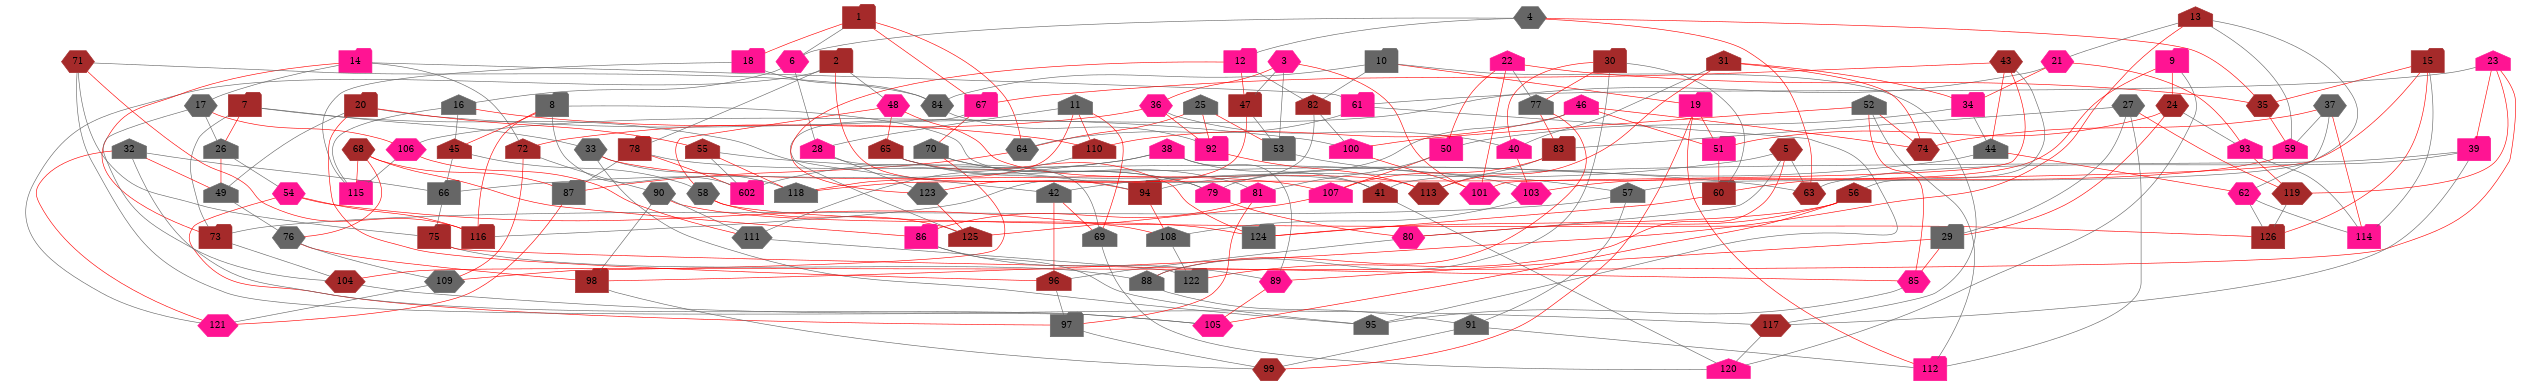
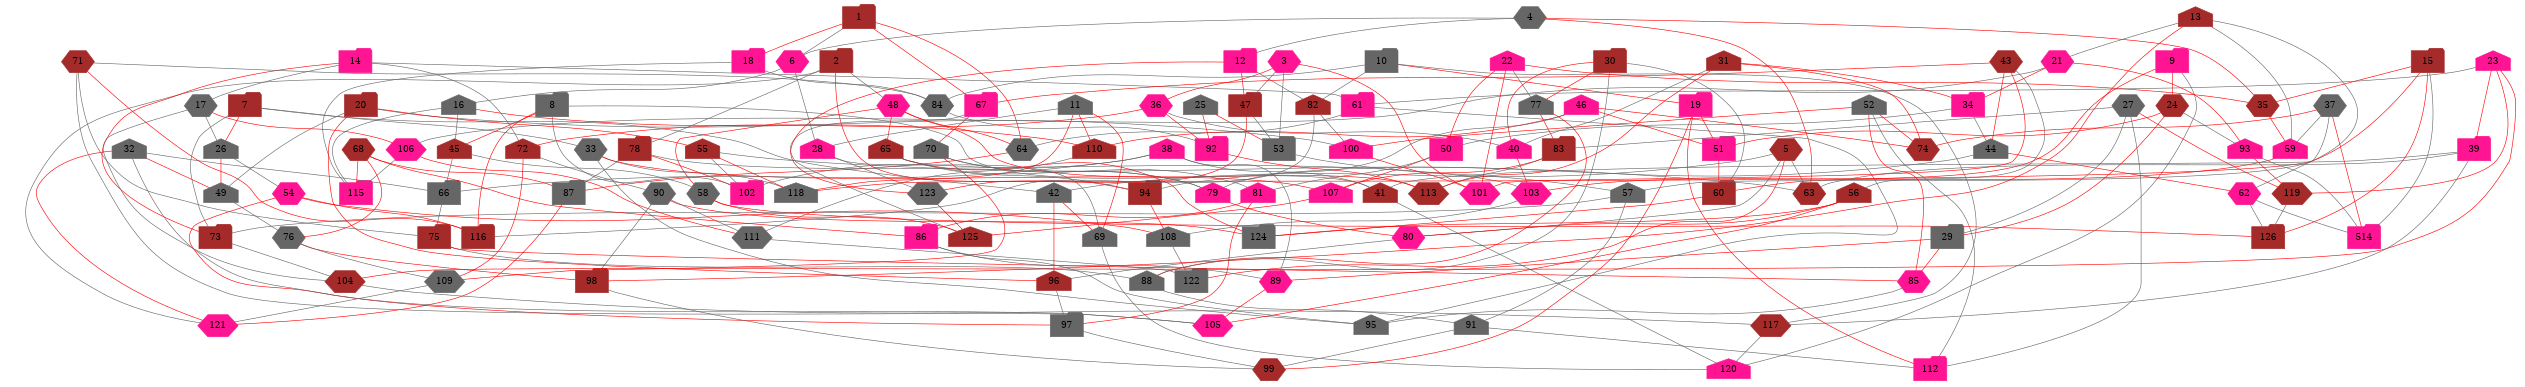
(1110, 131) -> (957, 128)
(747, 194) -> (747, 194)
(2364, 238) -> (2364, 238)
